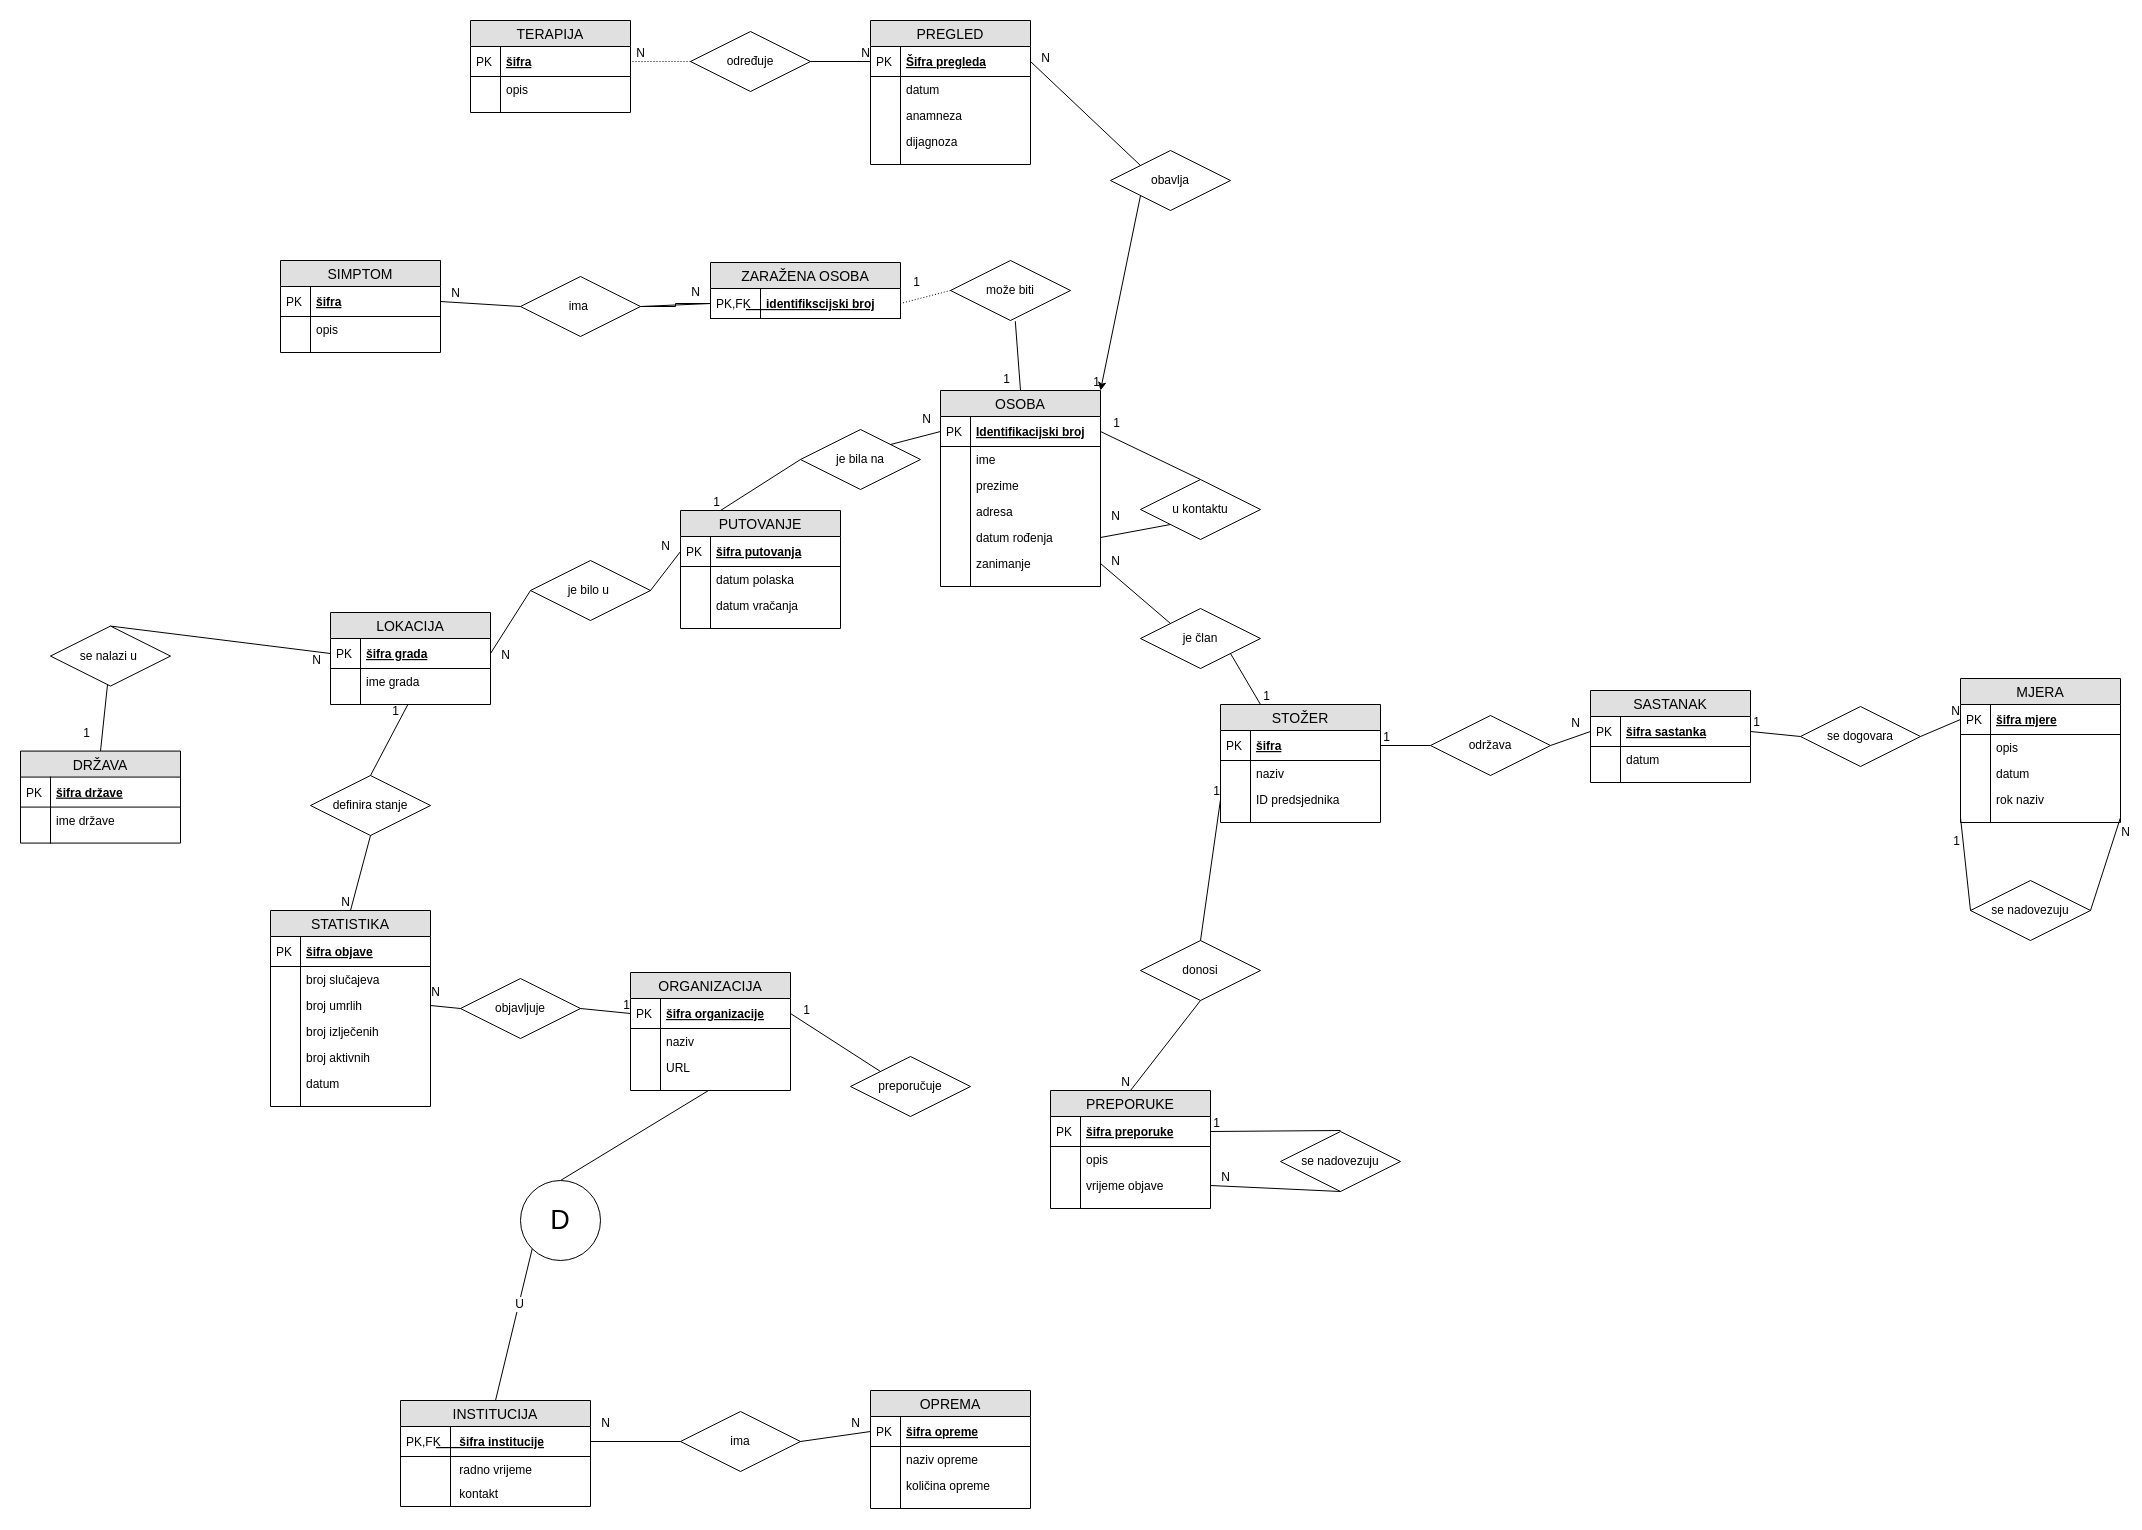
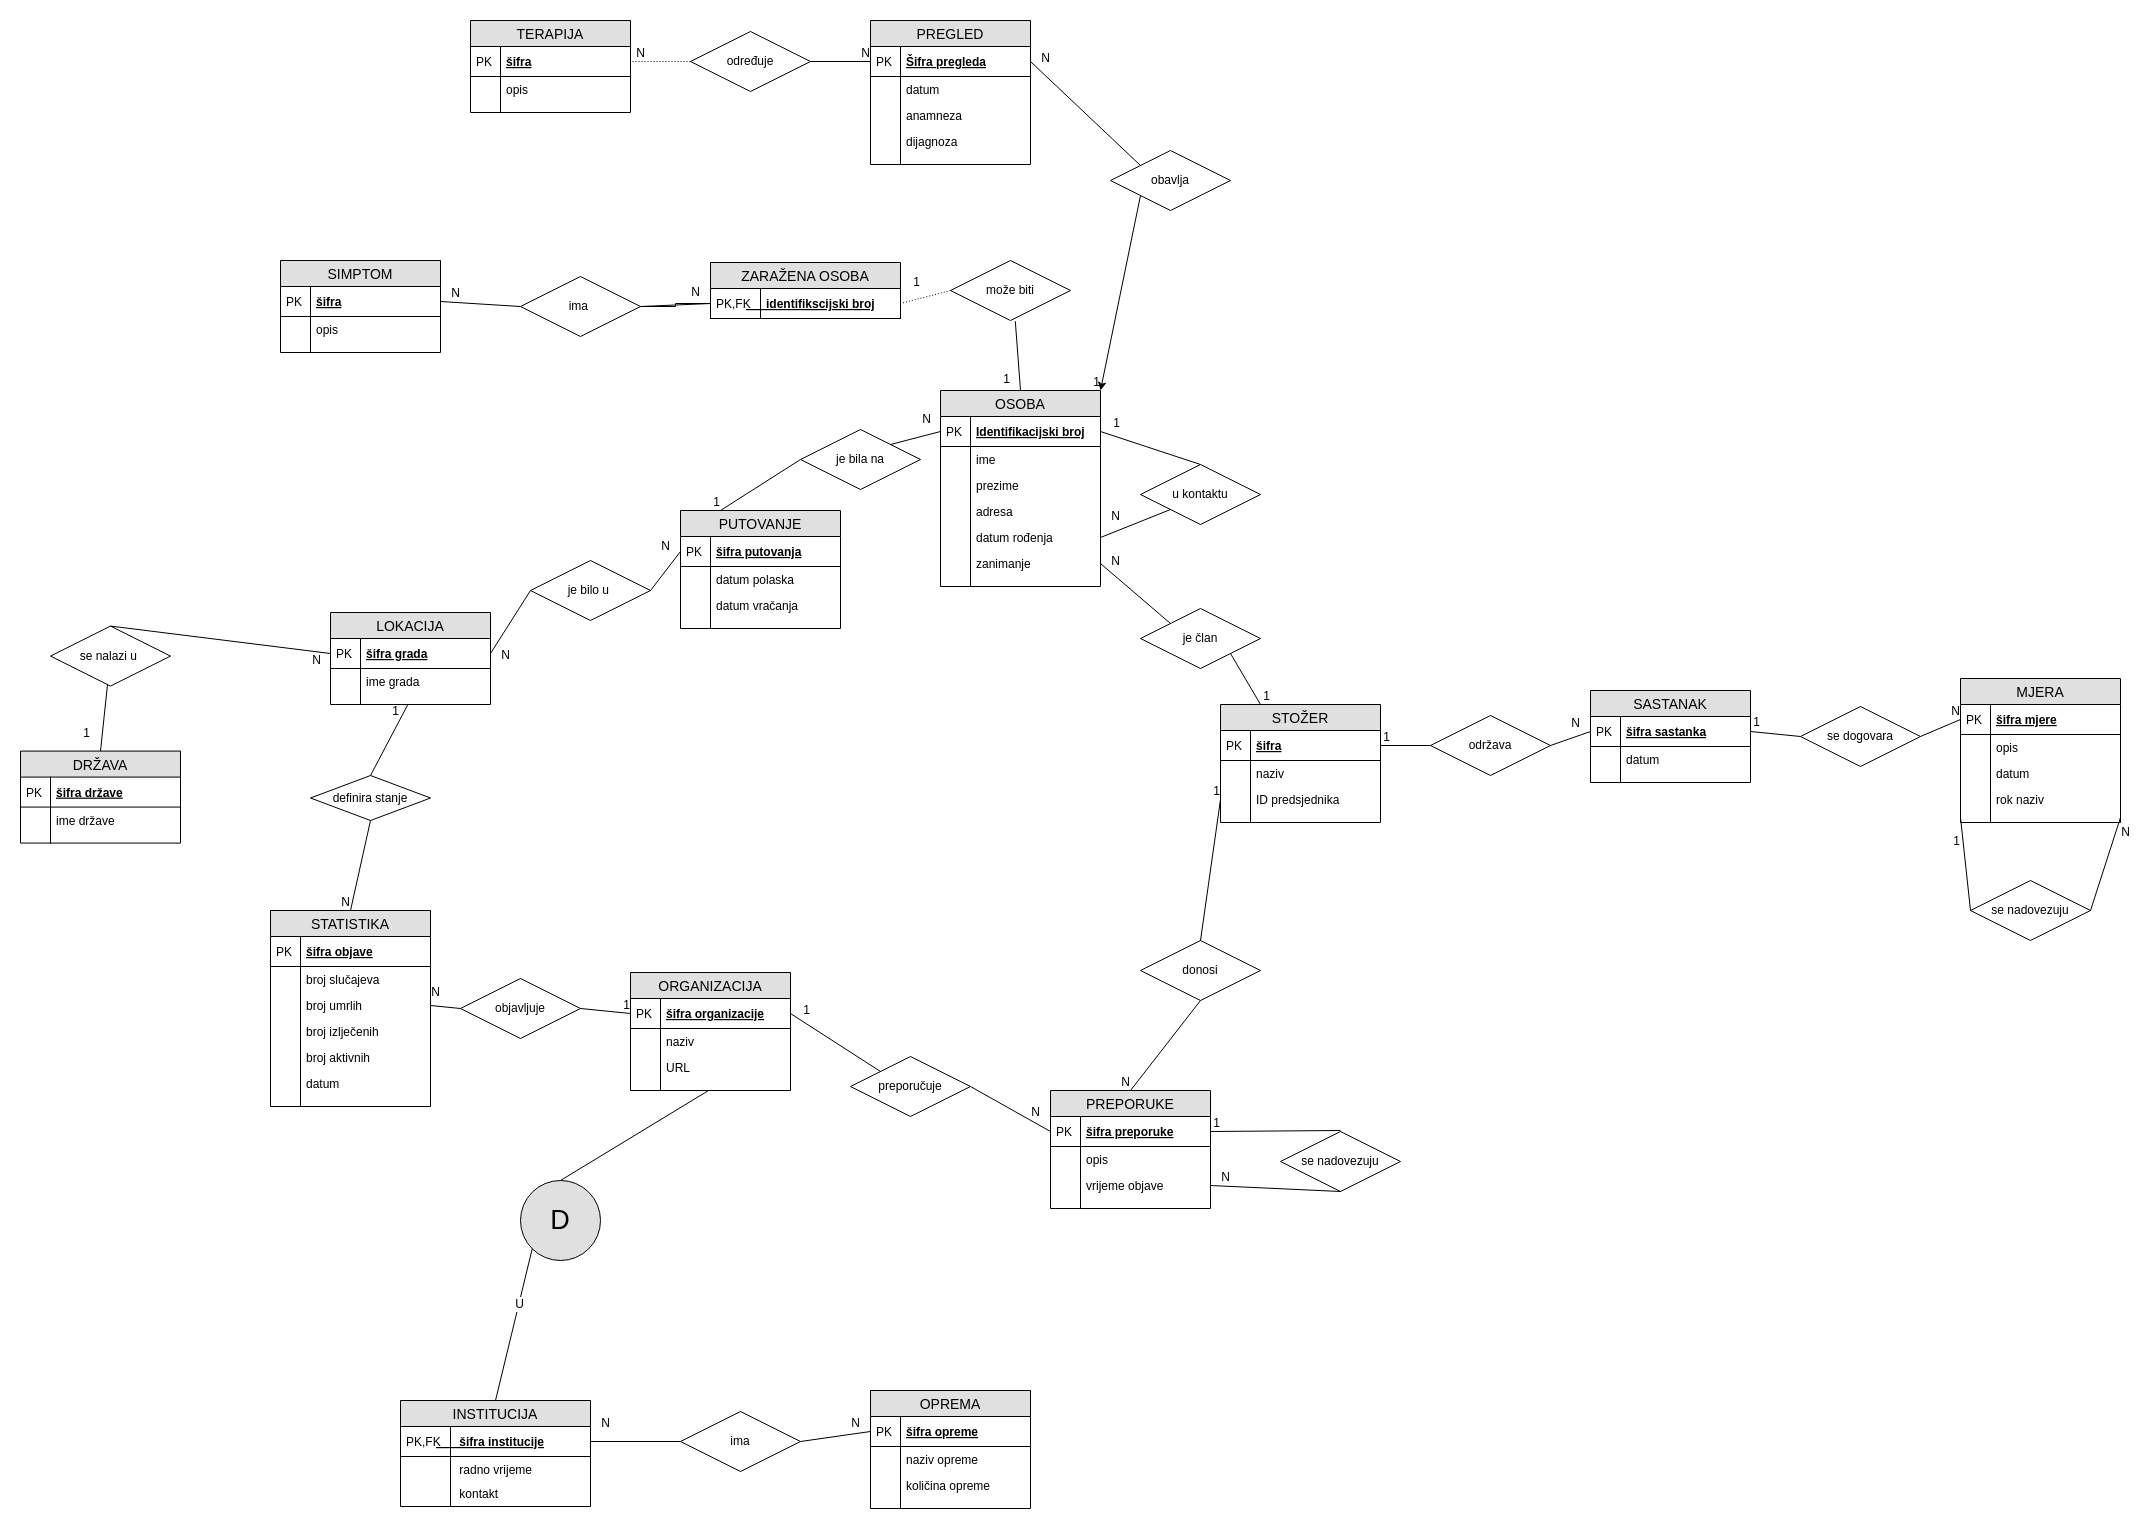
(1201, 510) -> (1201, 495)
(371, 806) -> (371, 798)
none -> (1010, 1109)
(561, 1221) -> (561, 1221)
